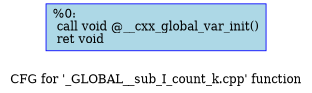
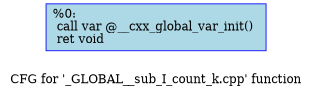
(156, 27) -> (153, 27)
